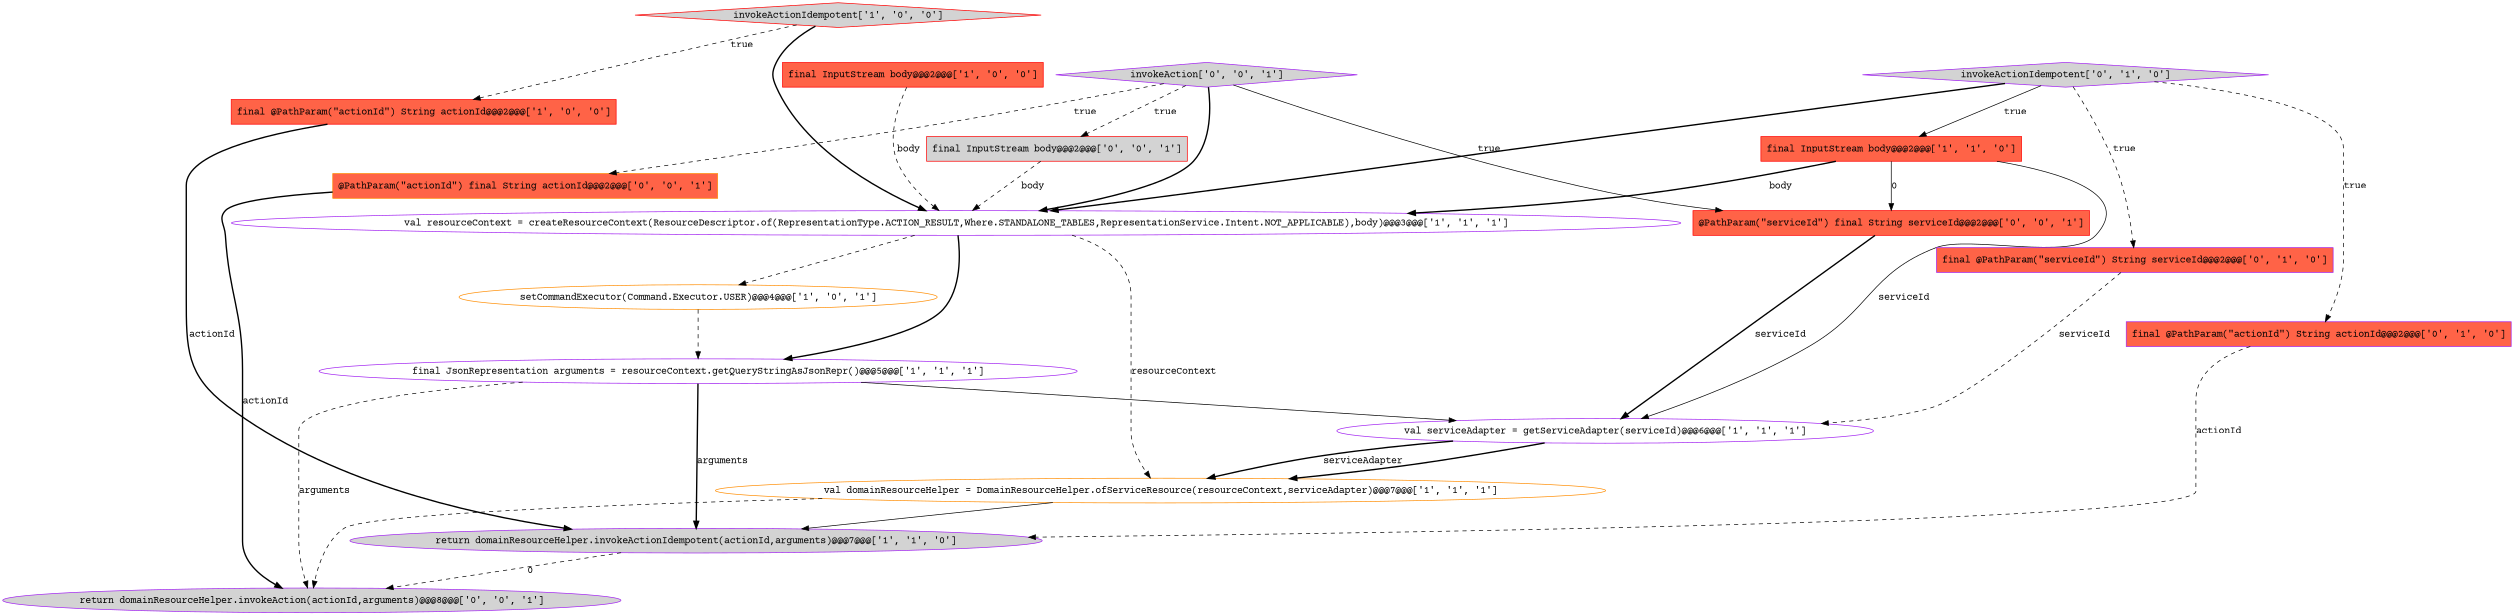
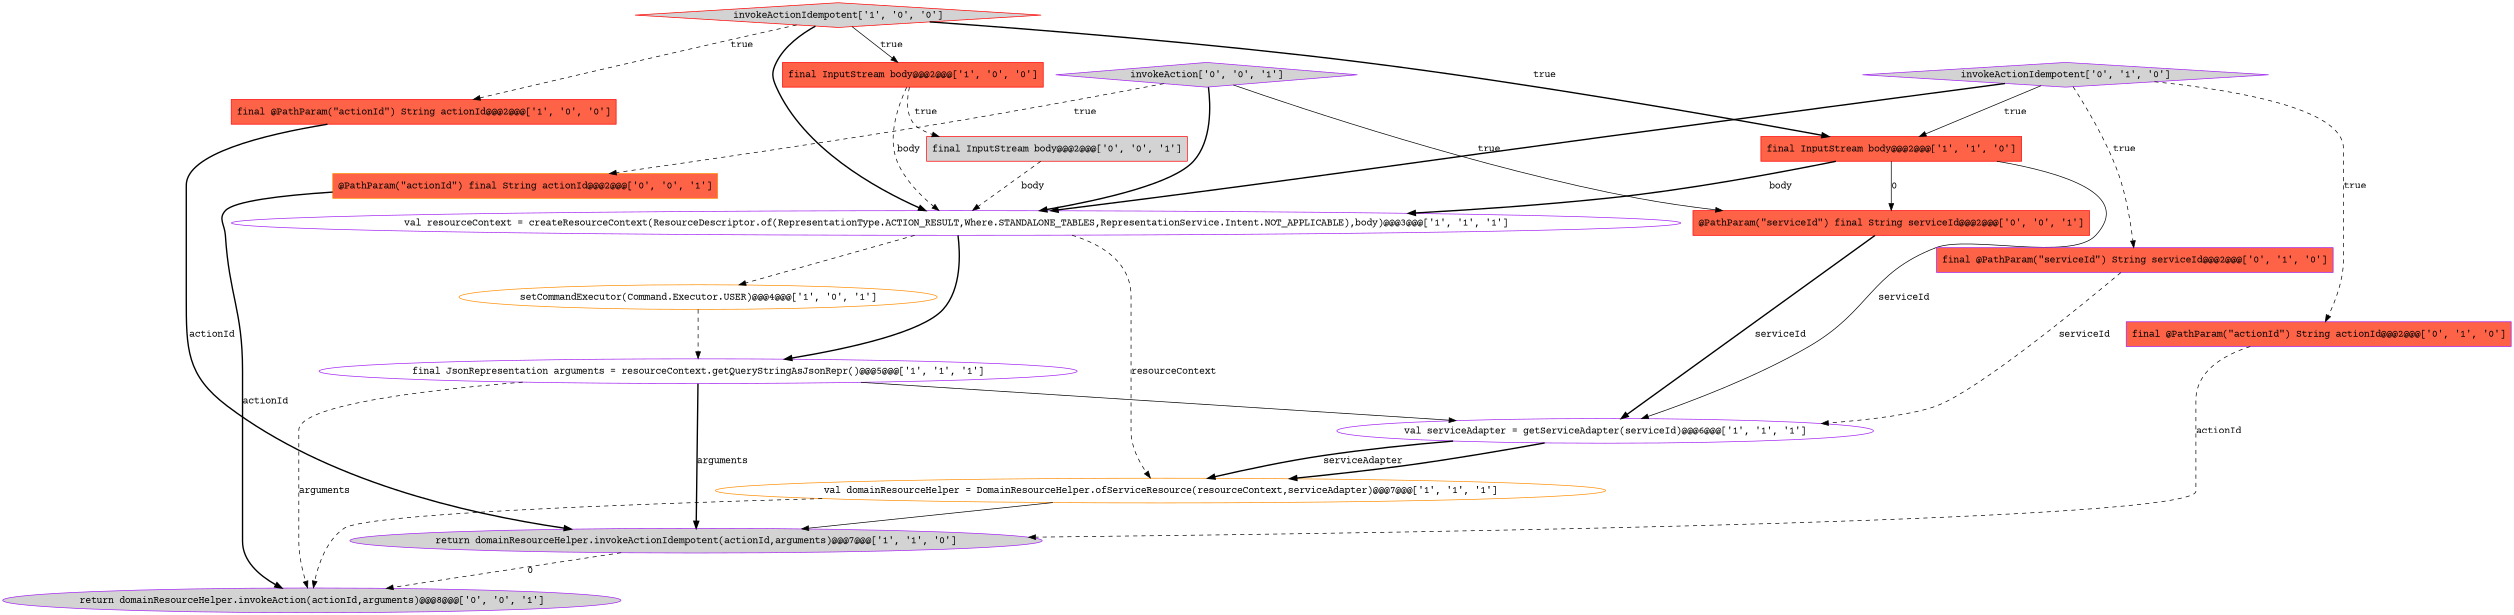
none -> (872, 42)
none -> (1378, 64)
(1137, 110) -> (910, 117)
